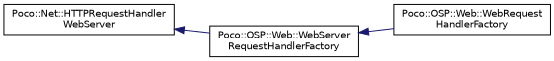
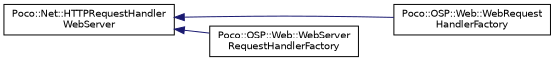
(381, 30) -> (289, 16)
